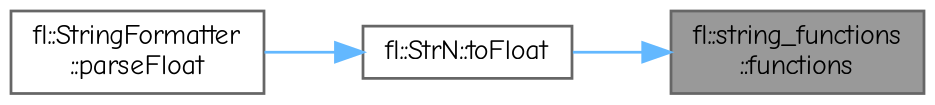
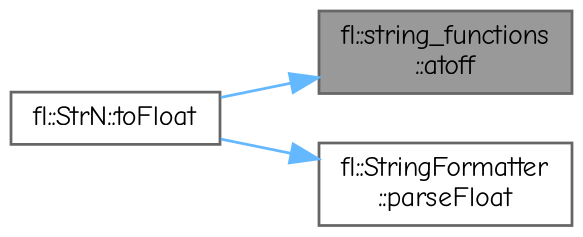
(300, 52) -> (256, 146)
(798, 52) -> (446, 52)
